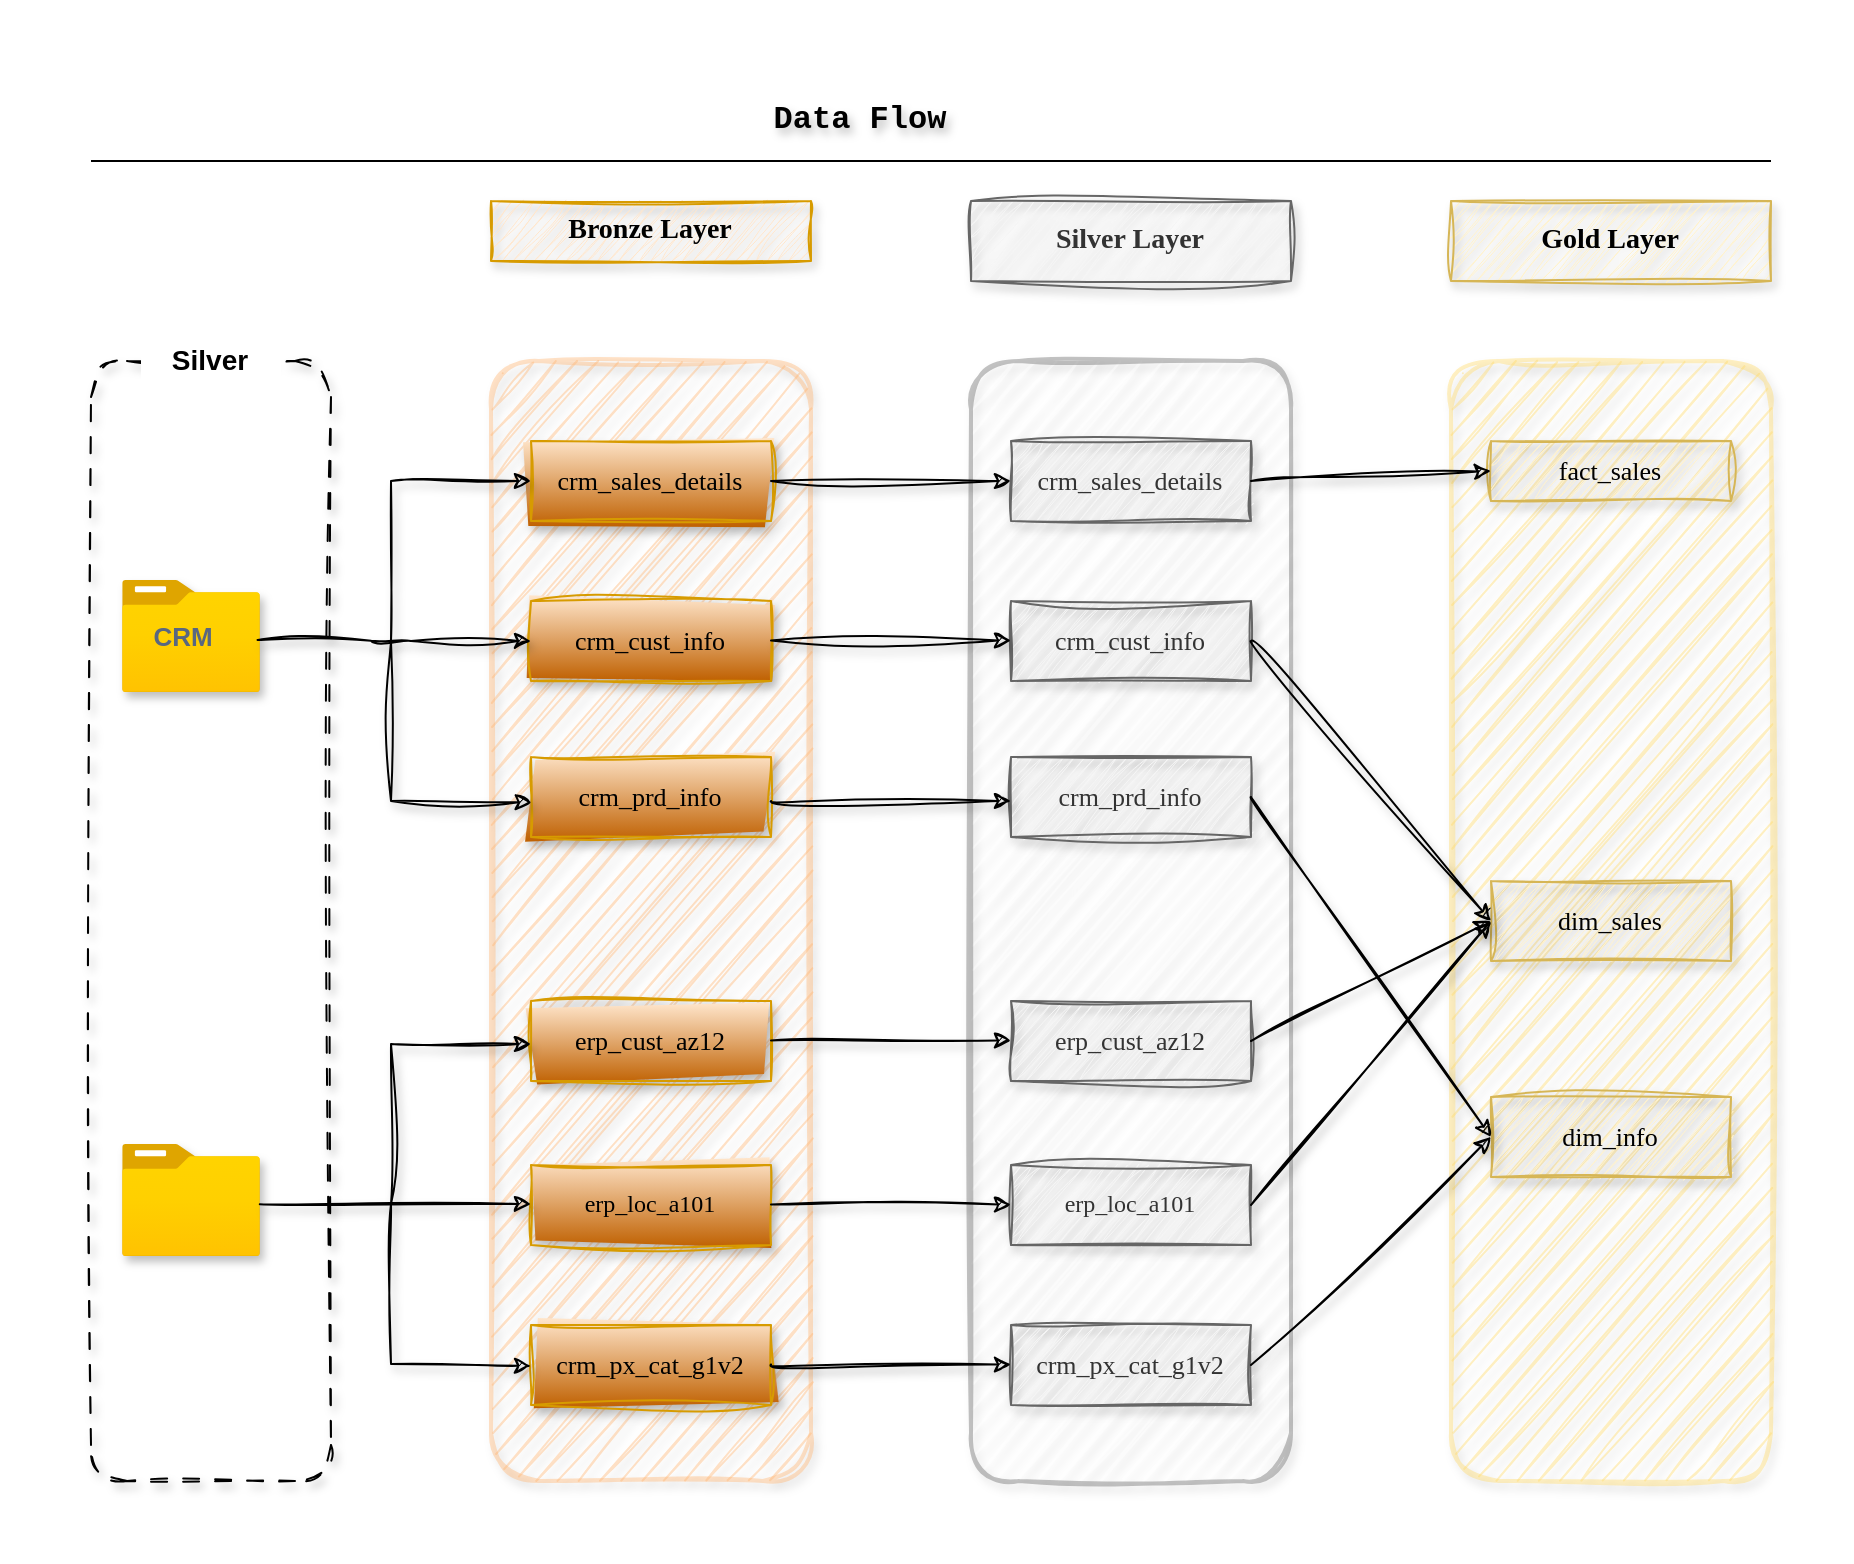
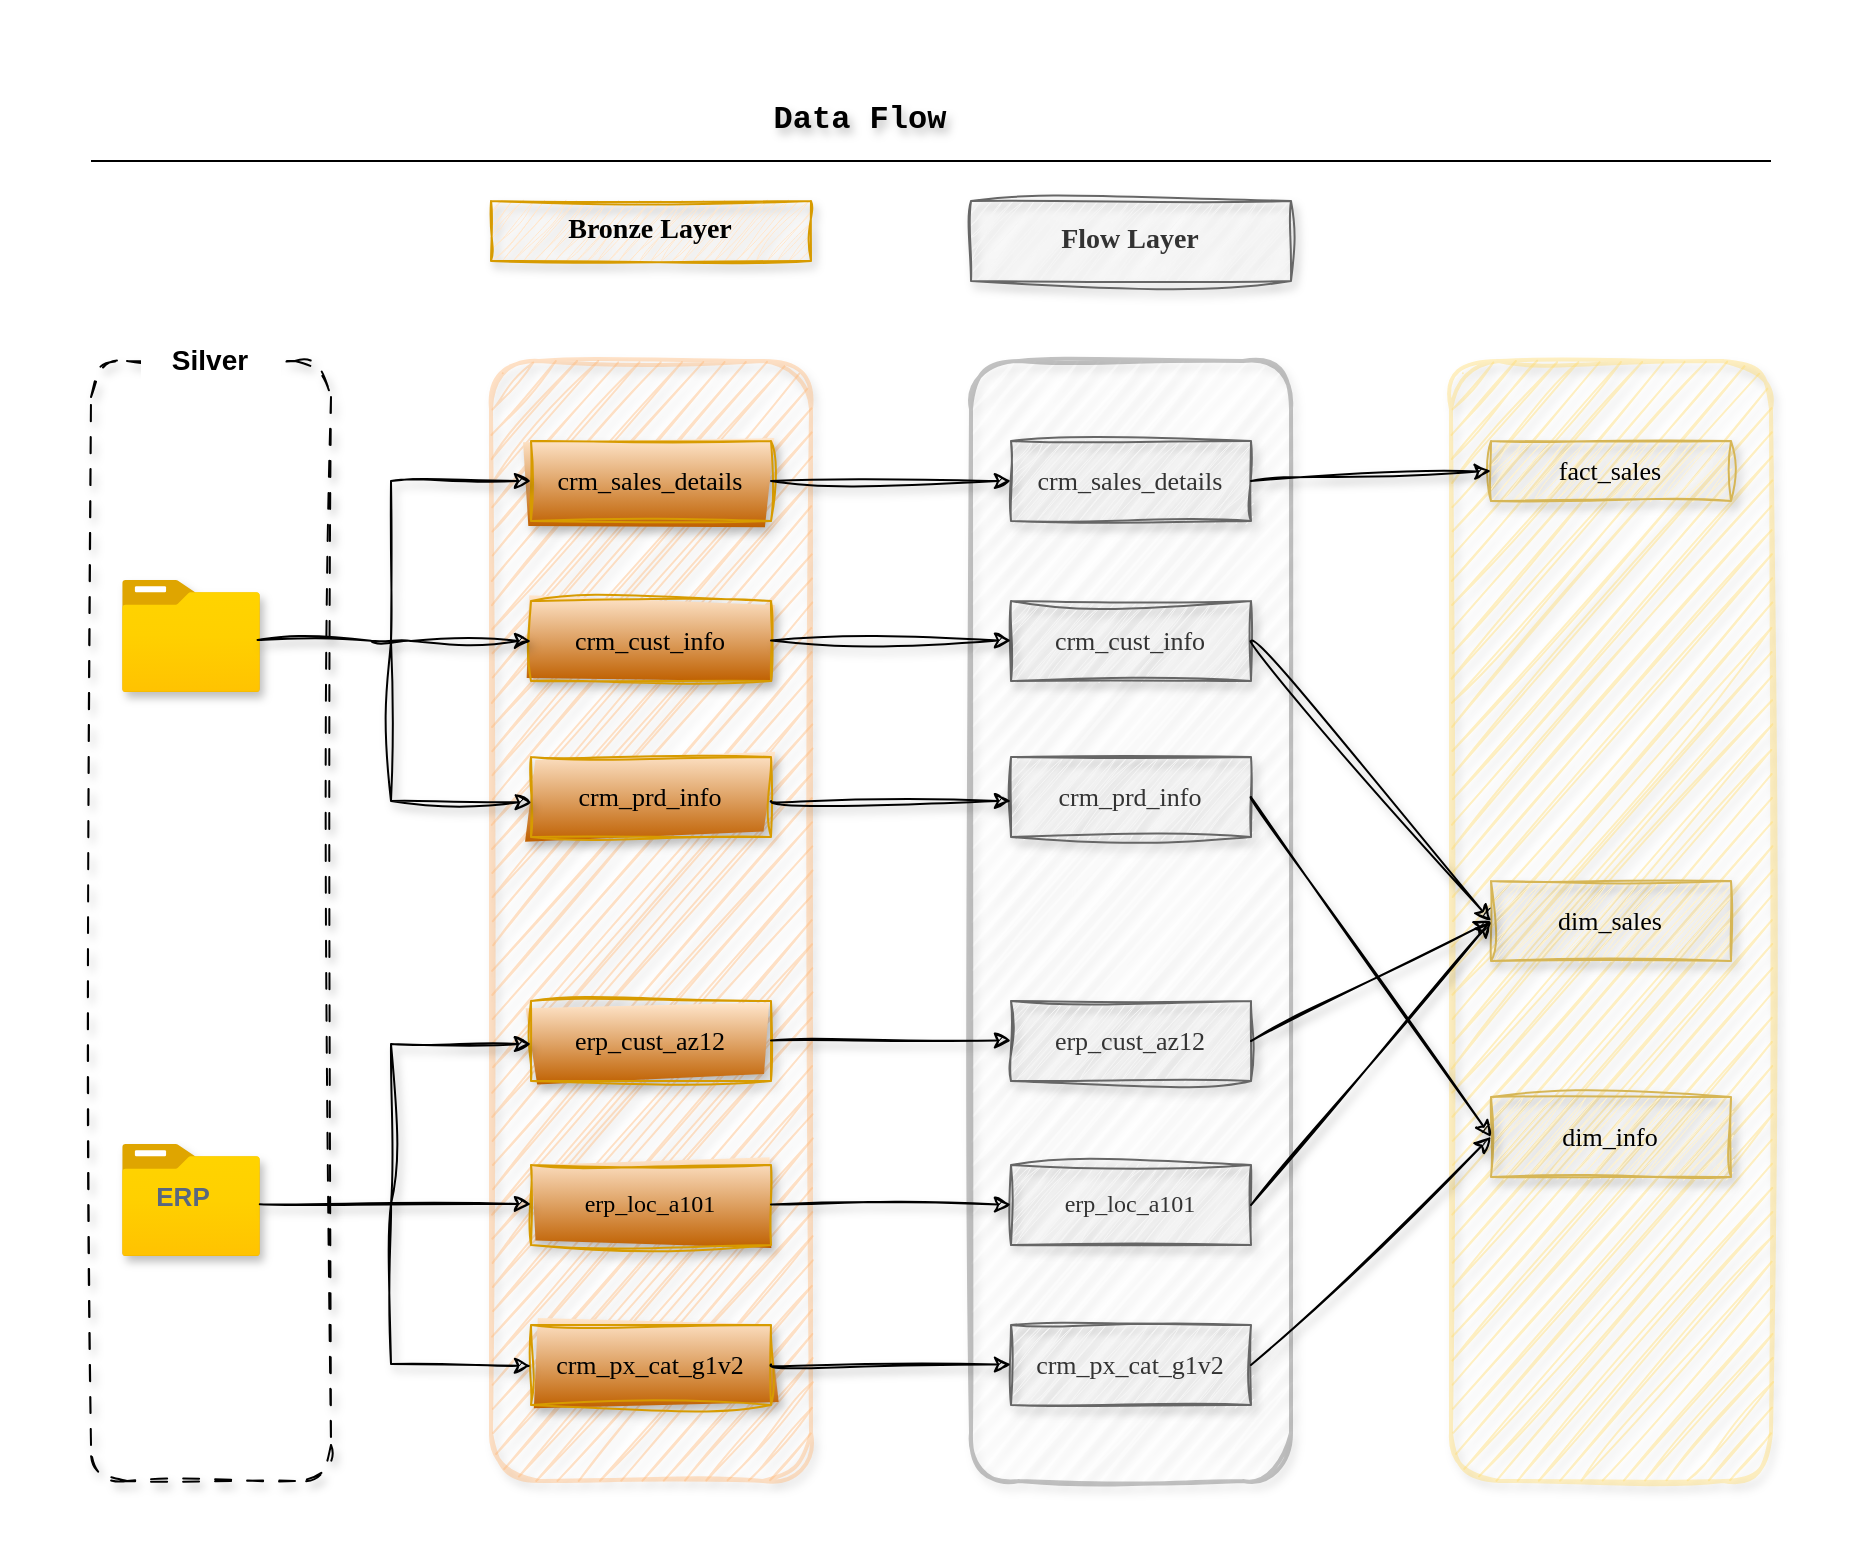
(1131, 241) -> (1131, 241)
(1611, 241) -> none
(183, 637) -> none
none -> (183, 1197)
